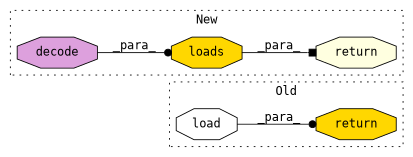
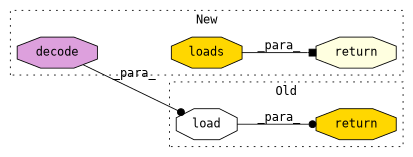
(131, 53) -> (130, 88)
